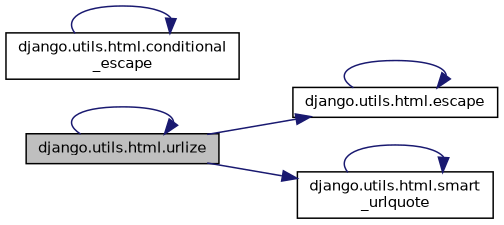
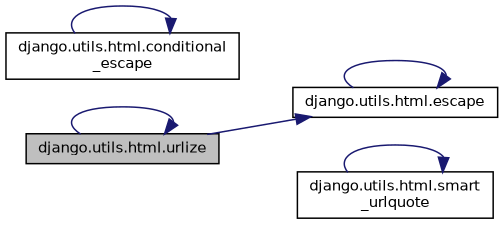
(245, 169) -> none
